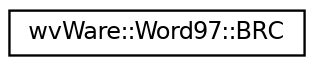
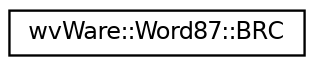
(157, 33) -> (157, 33)
